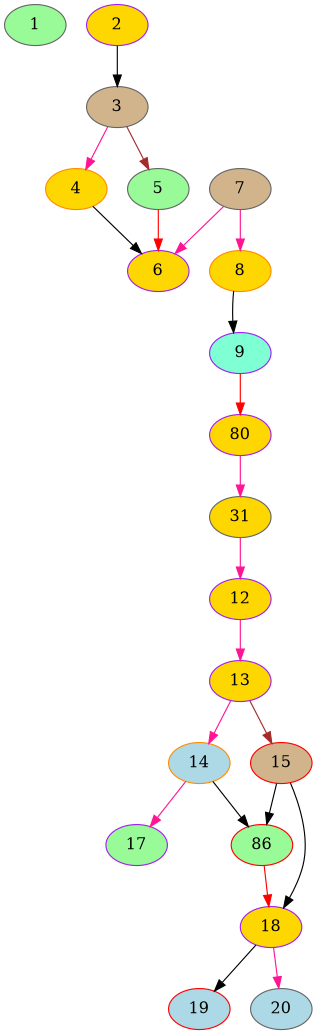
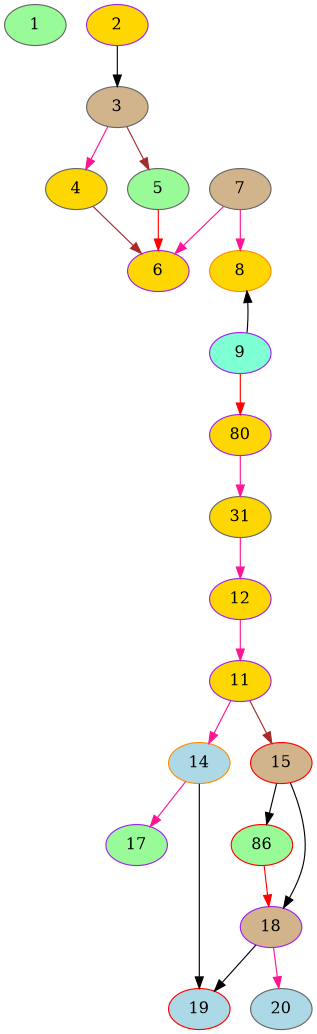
(76, 189) -> (76, 189)
(113, 226) -> (113, 226)
(233, 306) -> (248, 318)
(240, 681) -> (240, 681)
(227, 800) -> (199, 880)
(271, 927) -> (271, 927)
